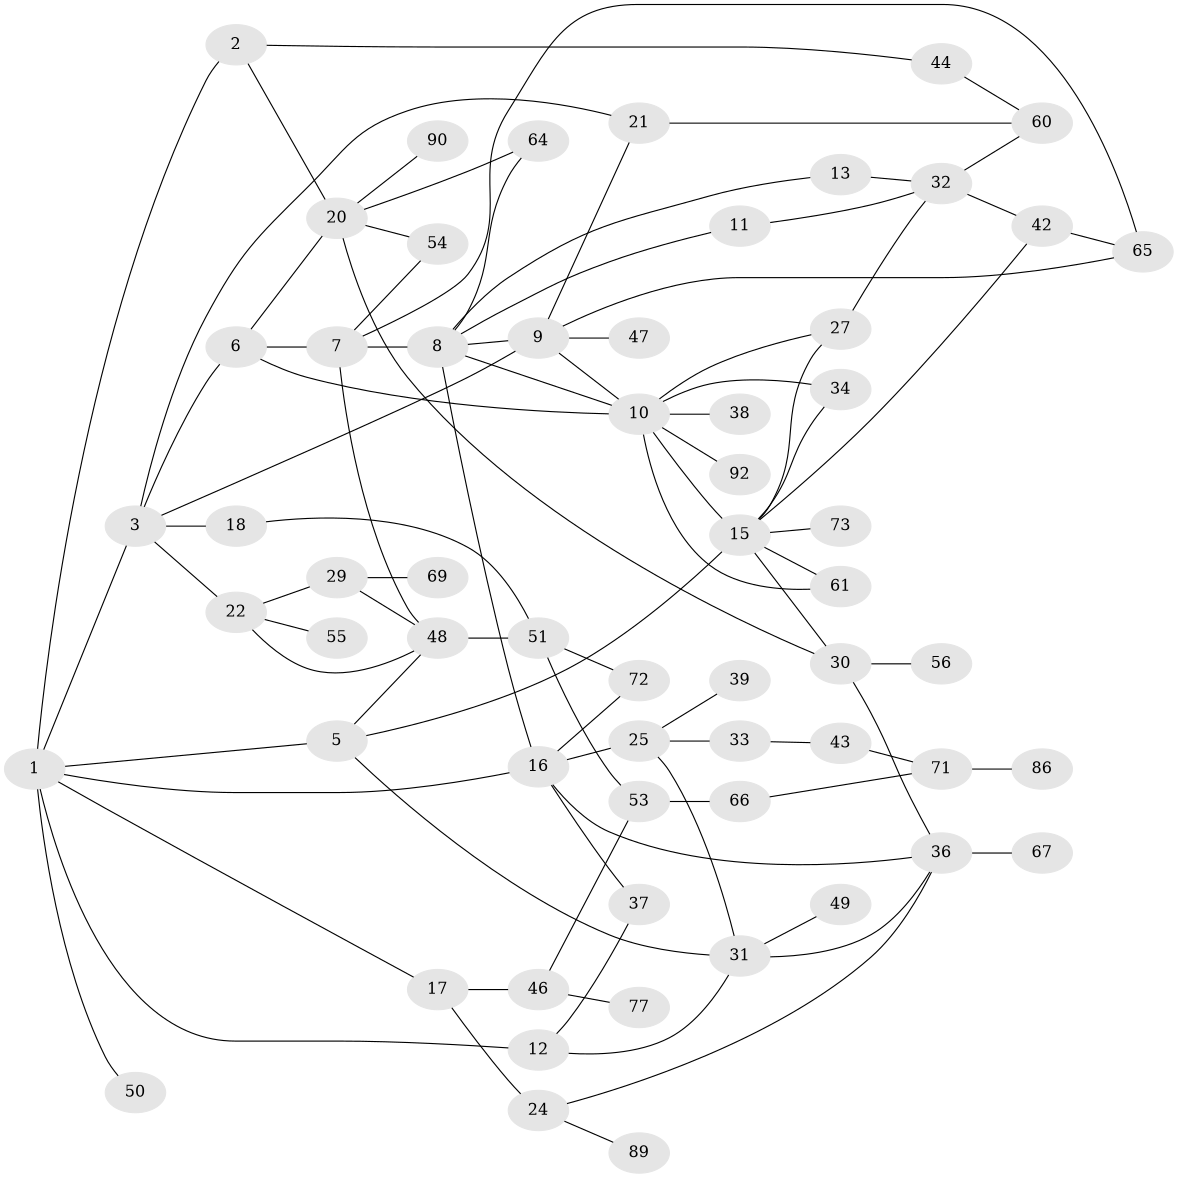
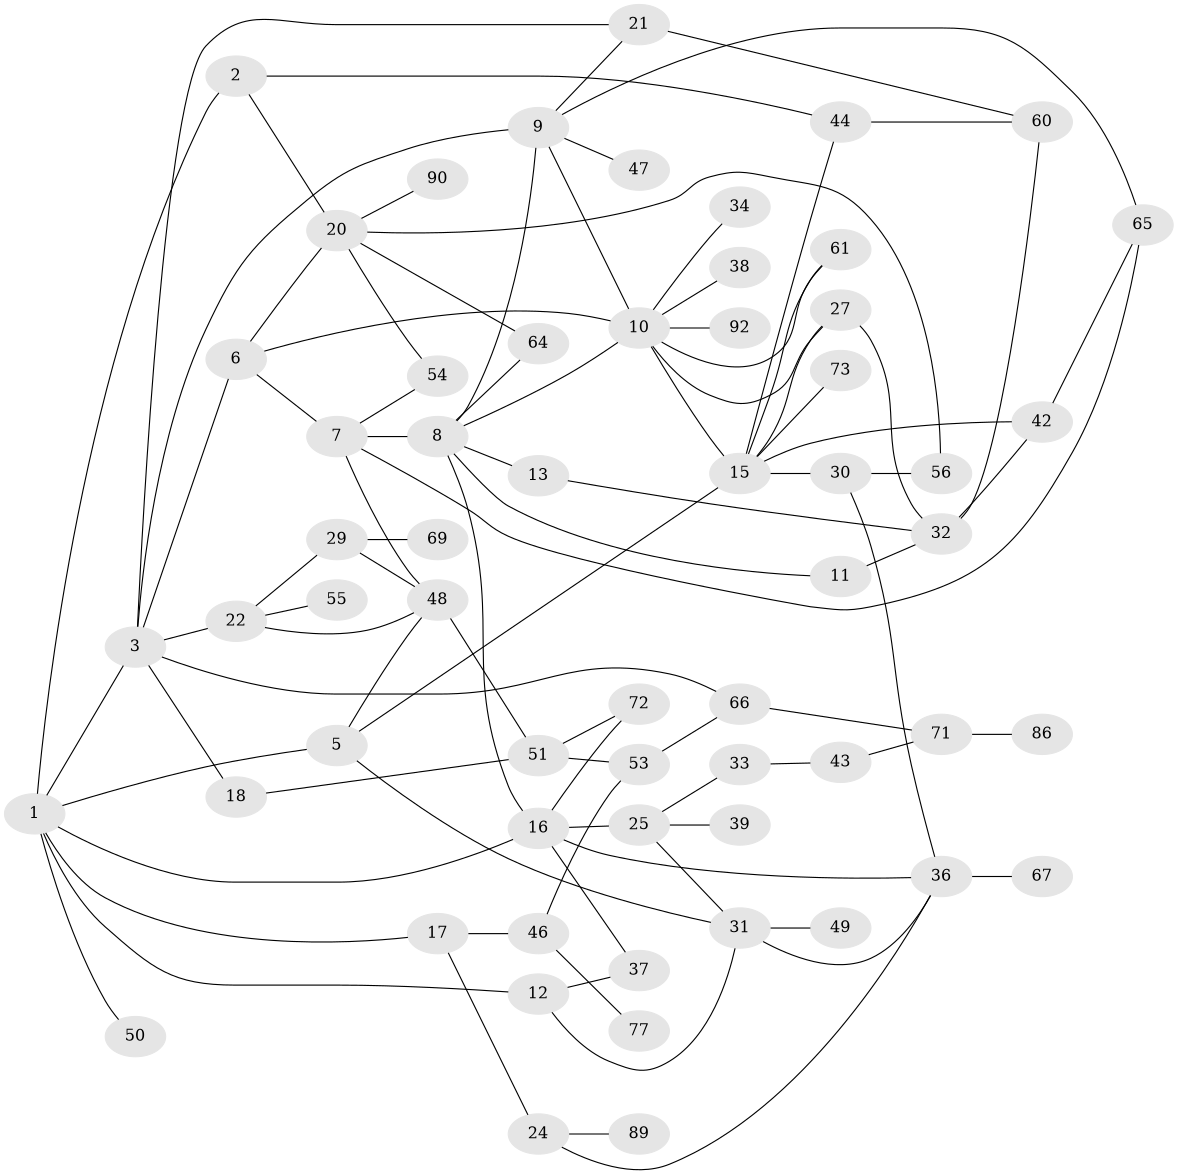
(795, 454) -> (789, 297)
(532, 494) -> (744, 173)
none -> (440, 694)
